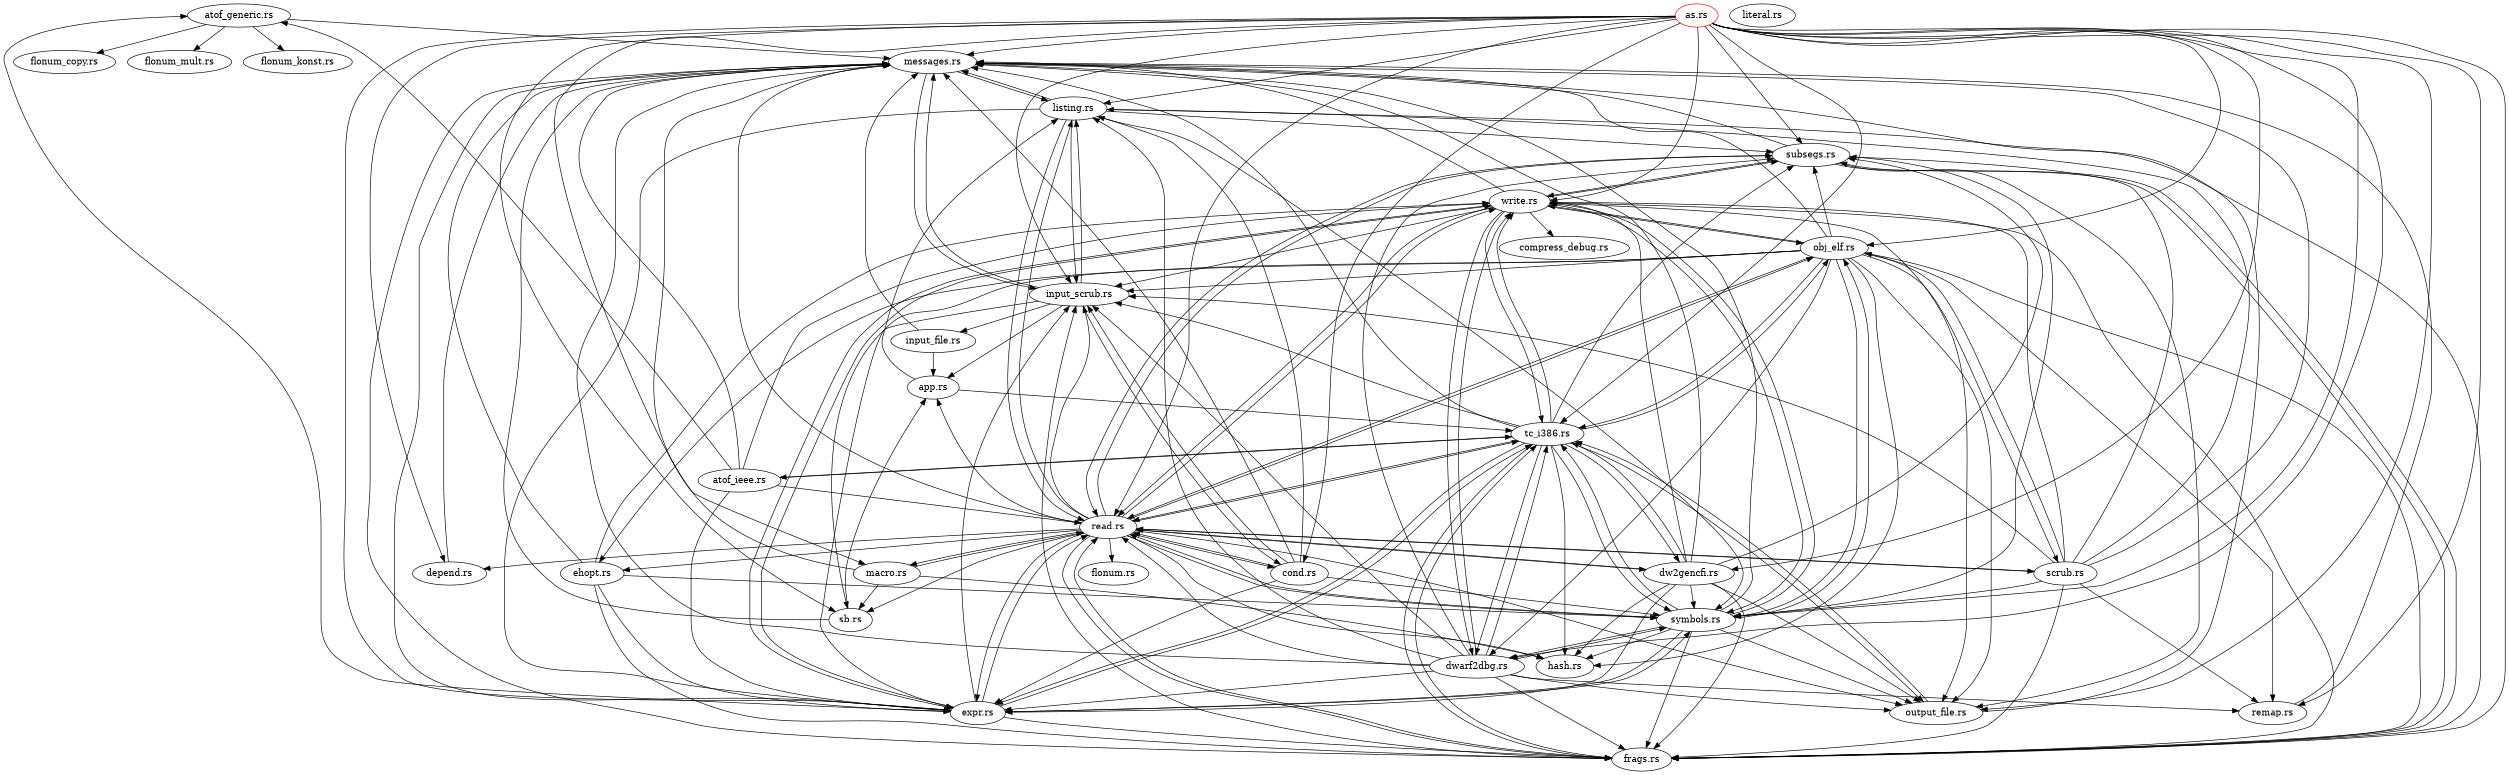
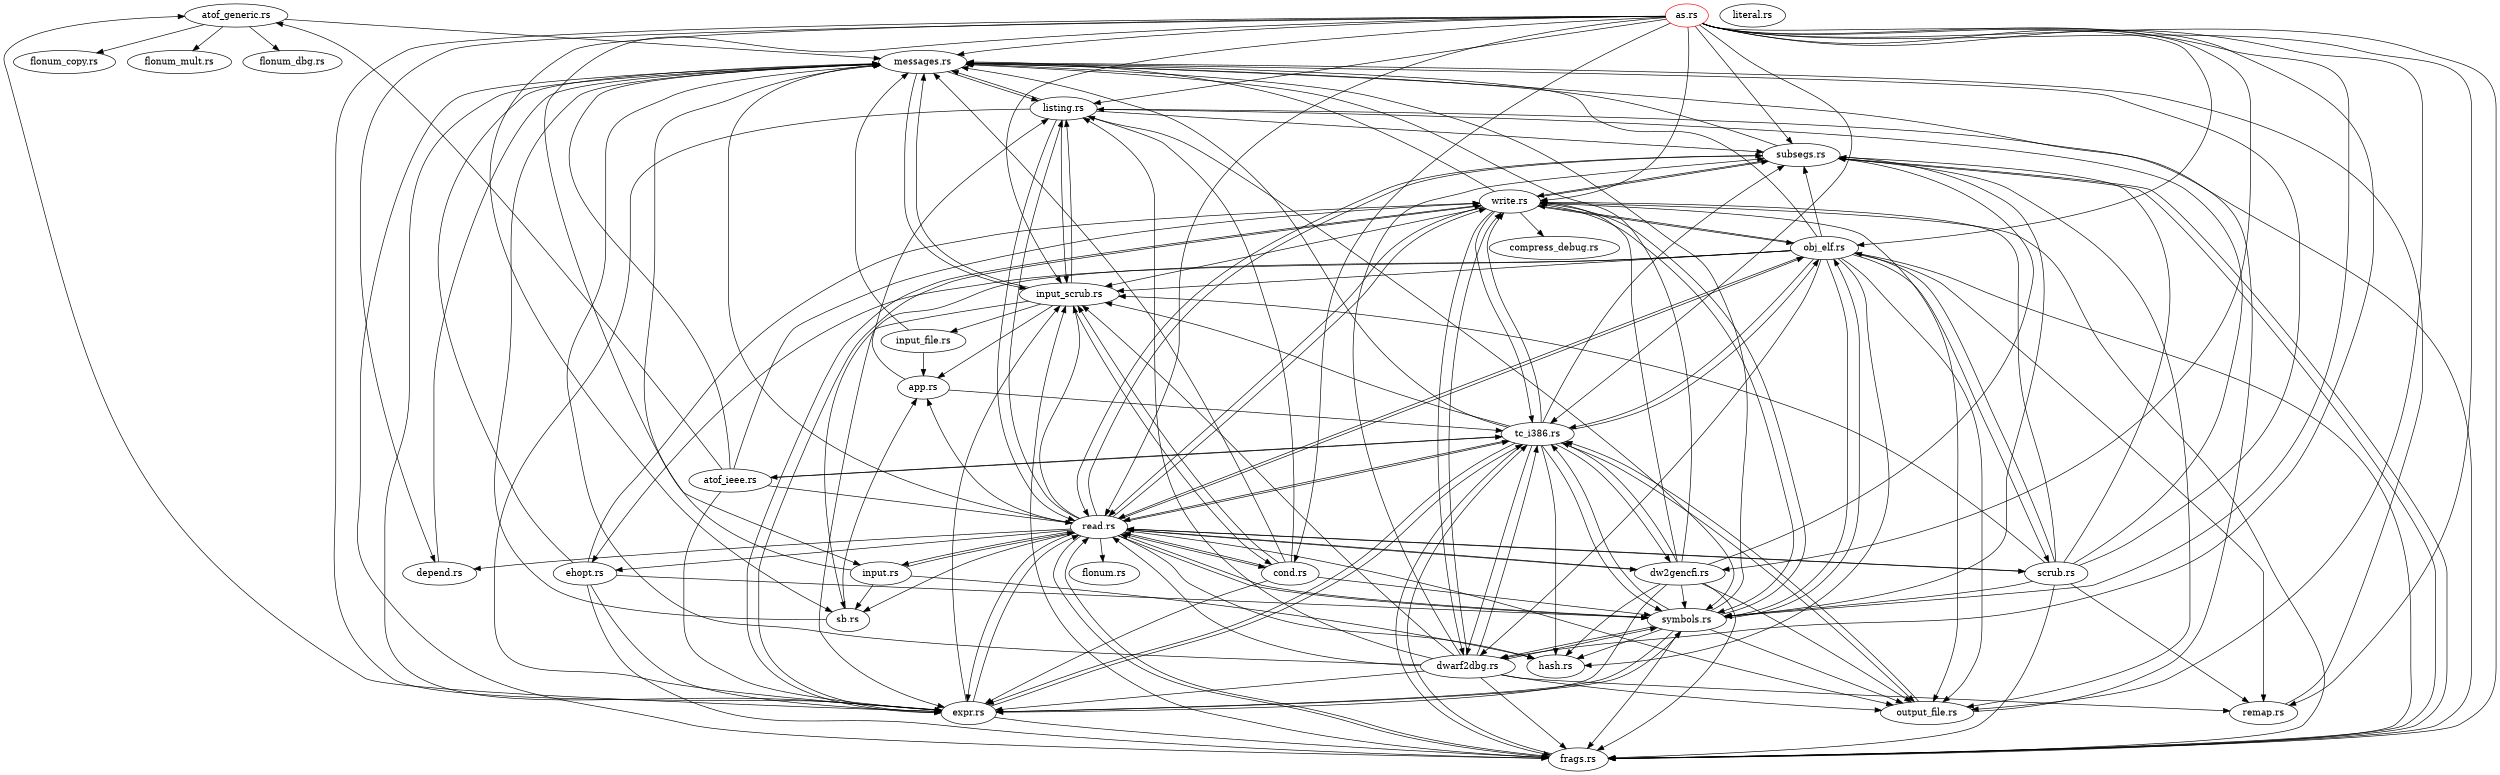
(298, 62) -> (292, 62)
(887, 574) -> (881, 574)
